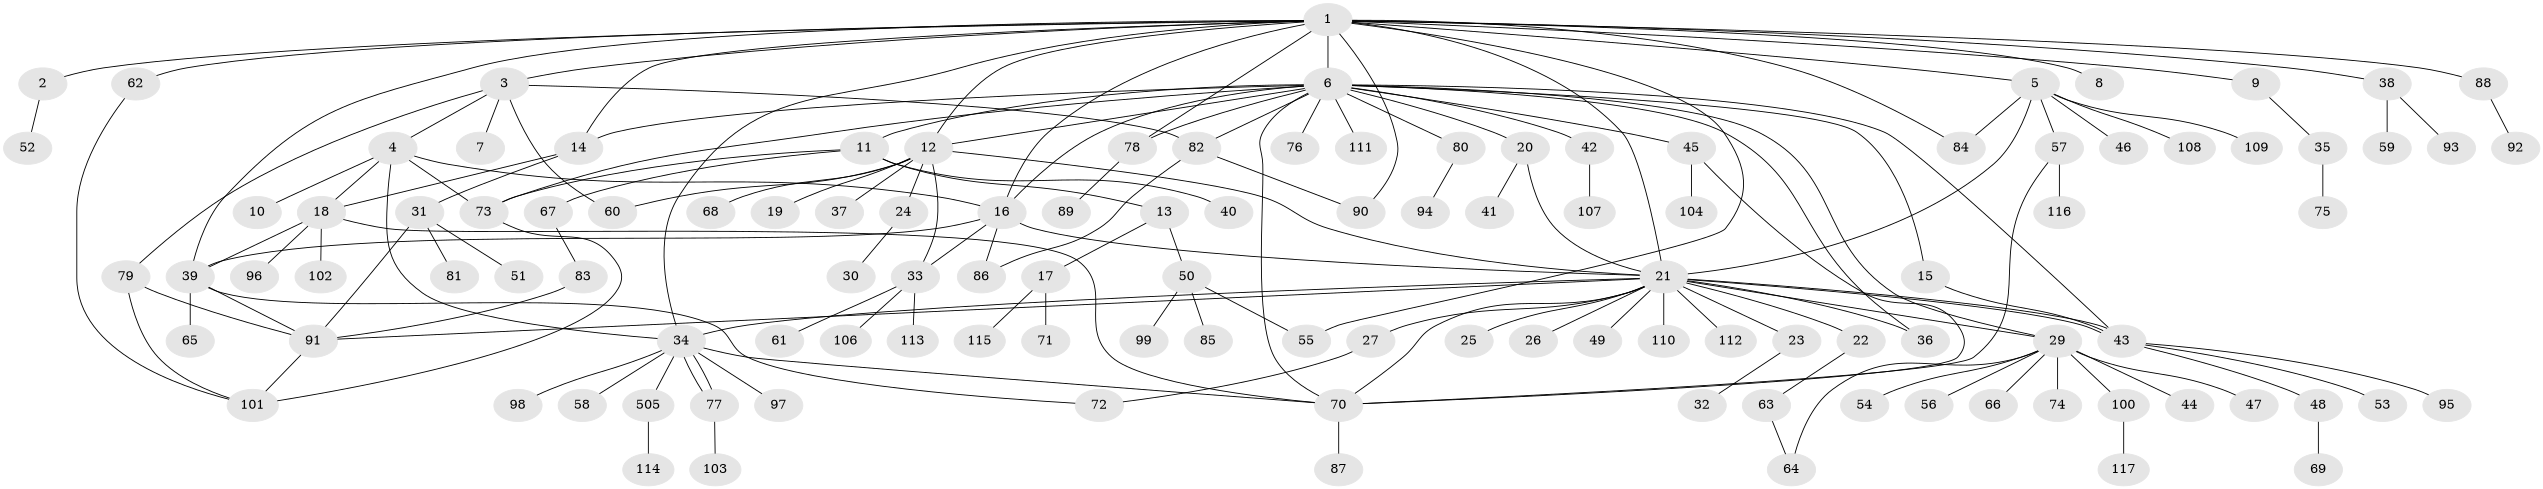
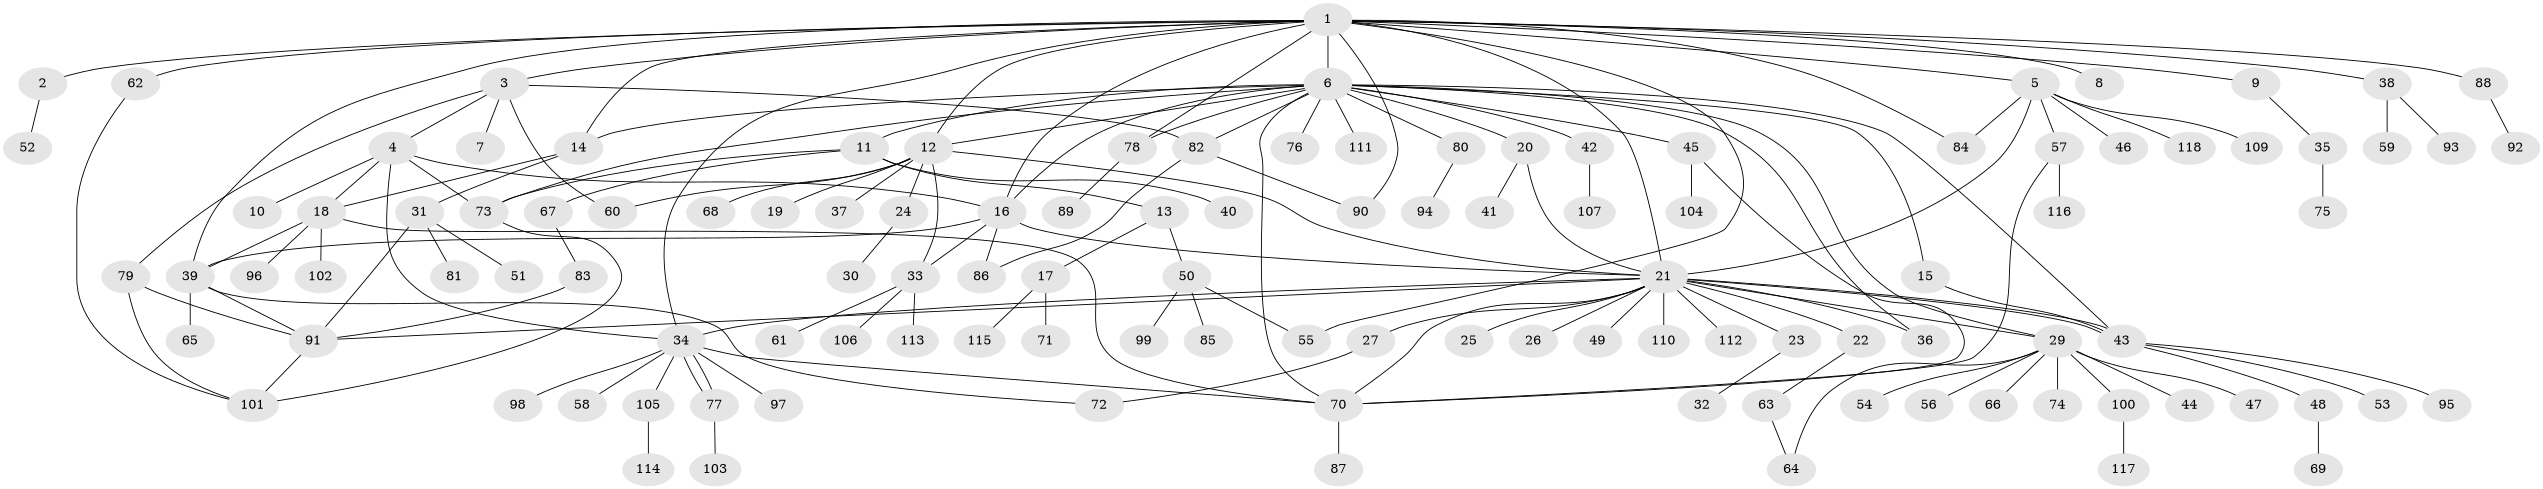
(2190, 148) -> (2190, 148)
(648, 405) -> (648, 405)
